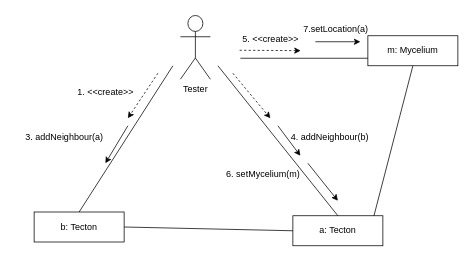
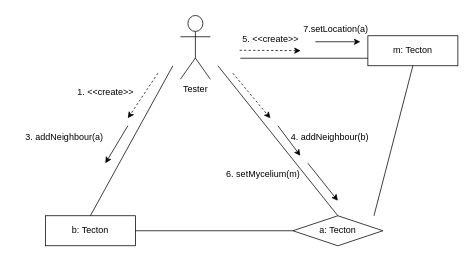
(413, 51) -> (413, 51)
(79, 227) -> (90, 231)
(338, 231) -> (338, 231)
